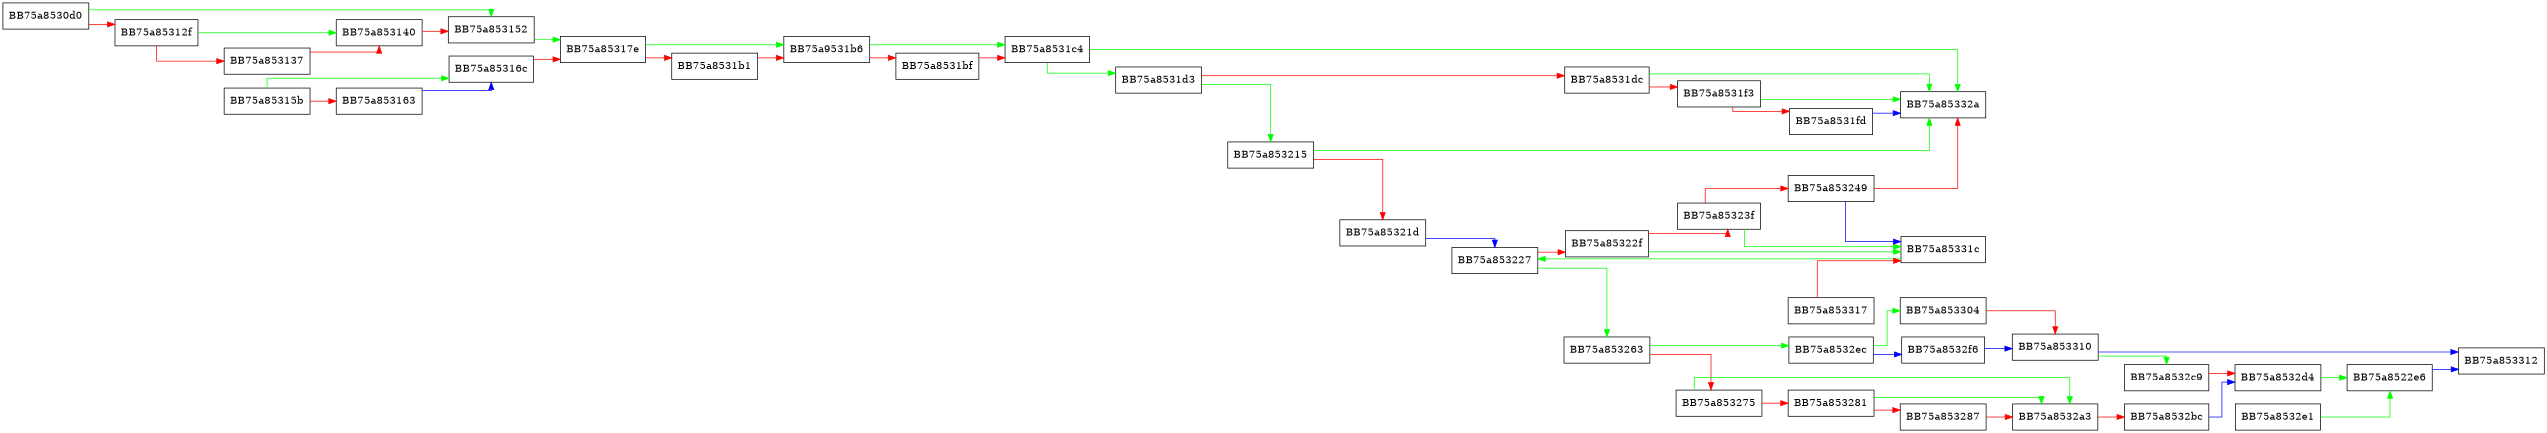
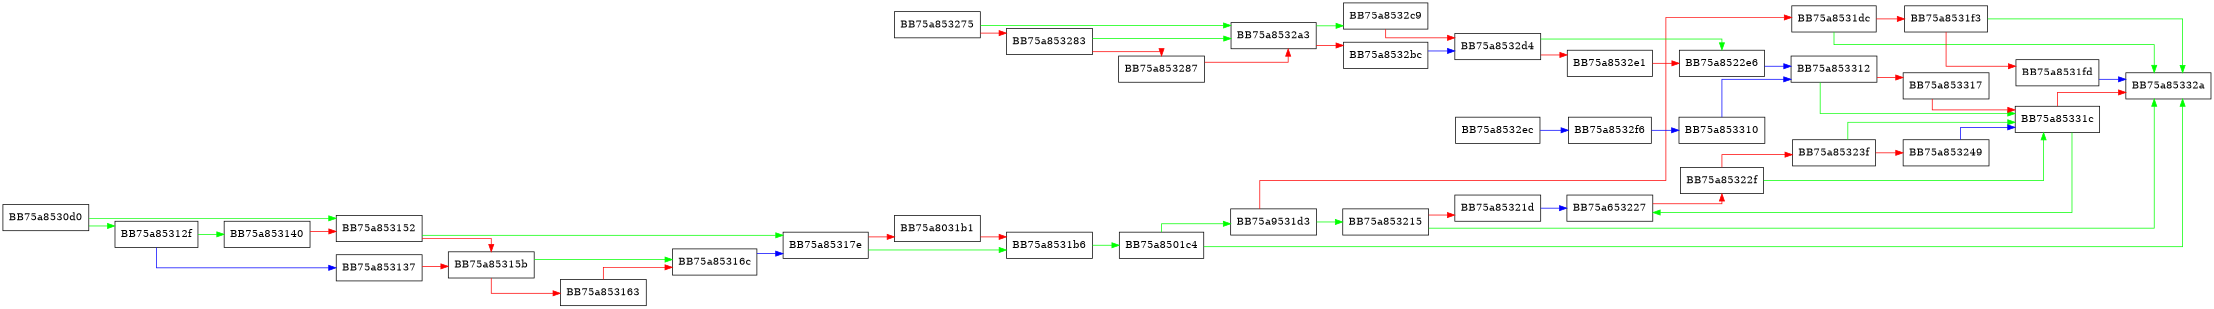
(98, 24) -> (98, 226)
(827, 49) -> (1049, 245)
(1047, 49) -> (1162, 245)
(345, 52) -> (432, 266)
none -> (1550, 55)
(543, 59) -> (766, 254)
(179, 61) -> (232, 268)
(715, 66) -> (937, 229)
(937, 66) -> none
none -> (1886, 78)
(1159, 80) -> (1274, 222)
(457, 91) -> (628, 267)
none -> (1898, 114)
(1948, 188) -> (2081, 92)
none -> (460, 238)
(1495, 261) -> (1610, 208)
(1943, 311) -> none
(1607, 350) -> none
(2133, 356) -> (1326, 26)
(1831, 403) -> (1049, 41)
(2365, 417) -> (1661, 63)
